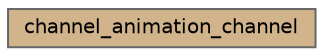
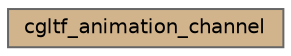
(162, 28) -> (146, 28)
